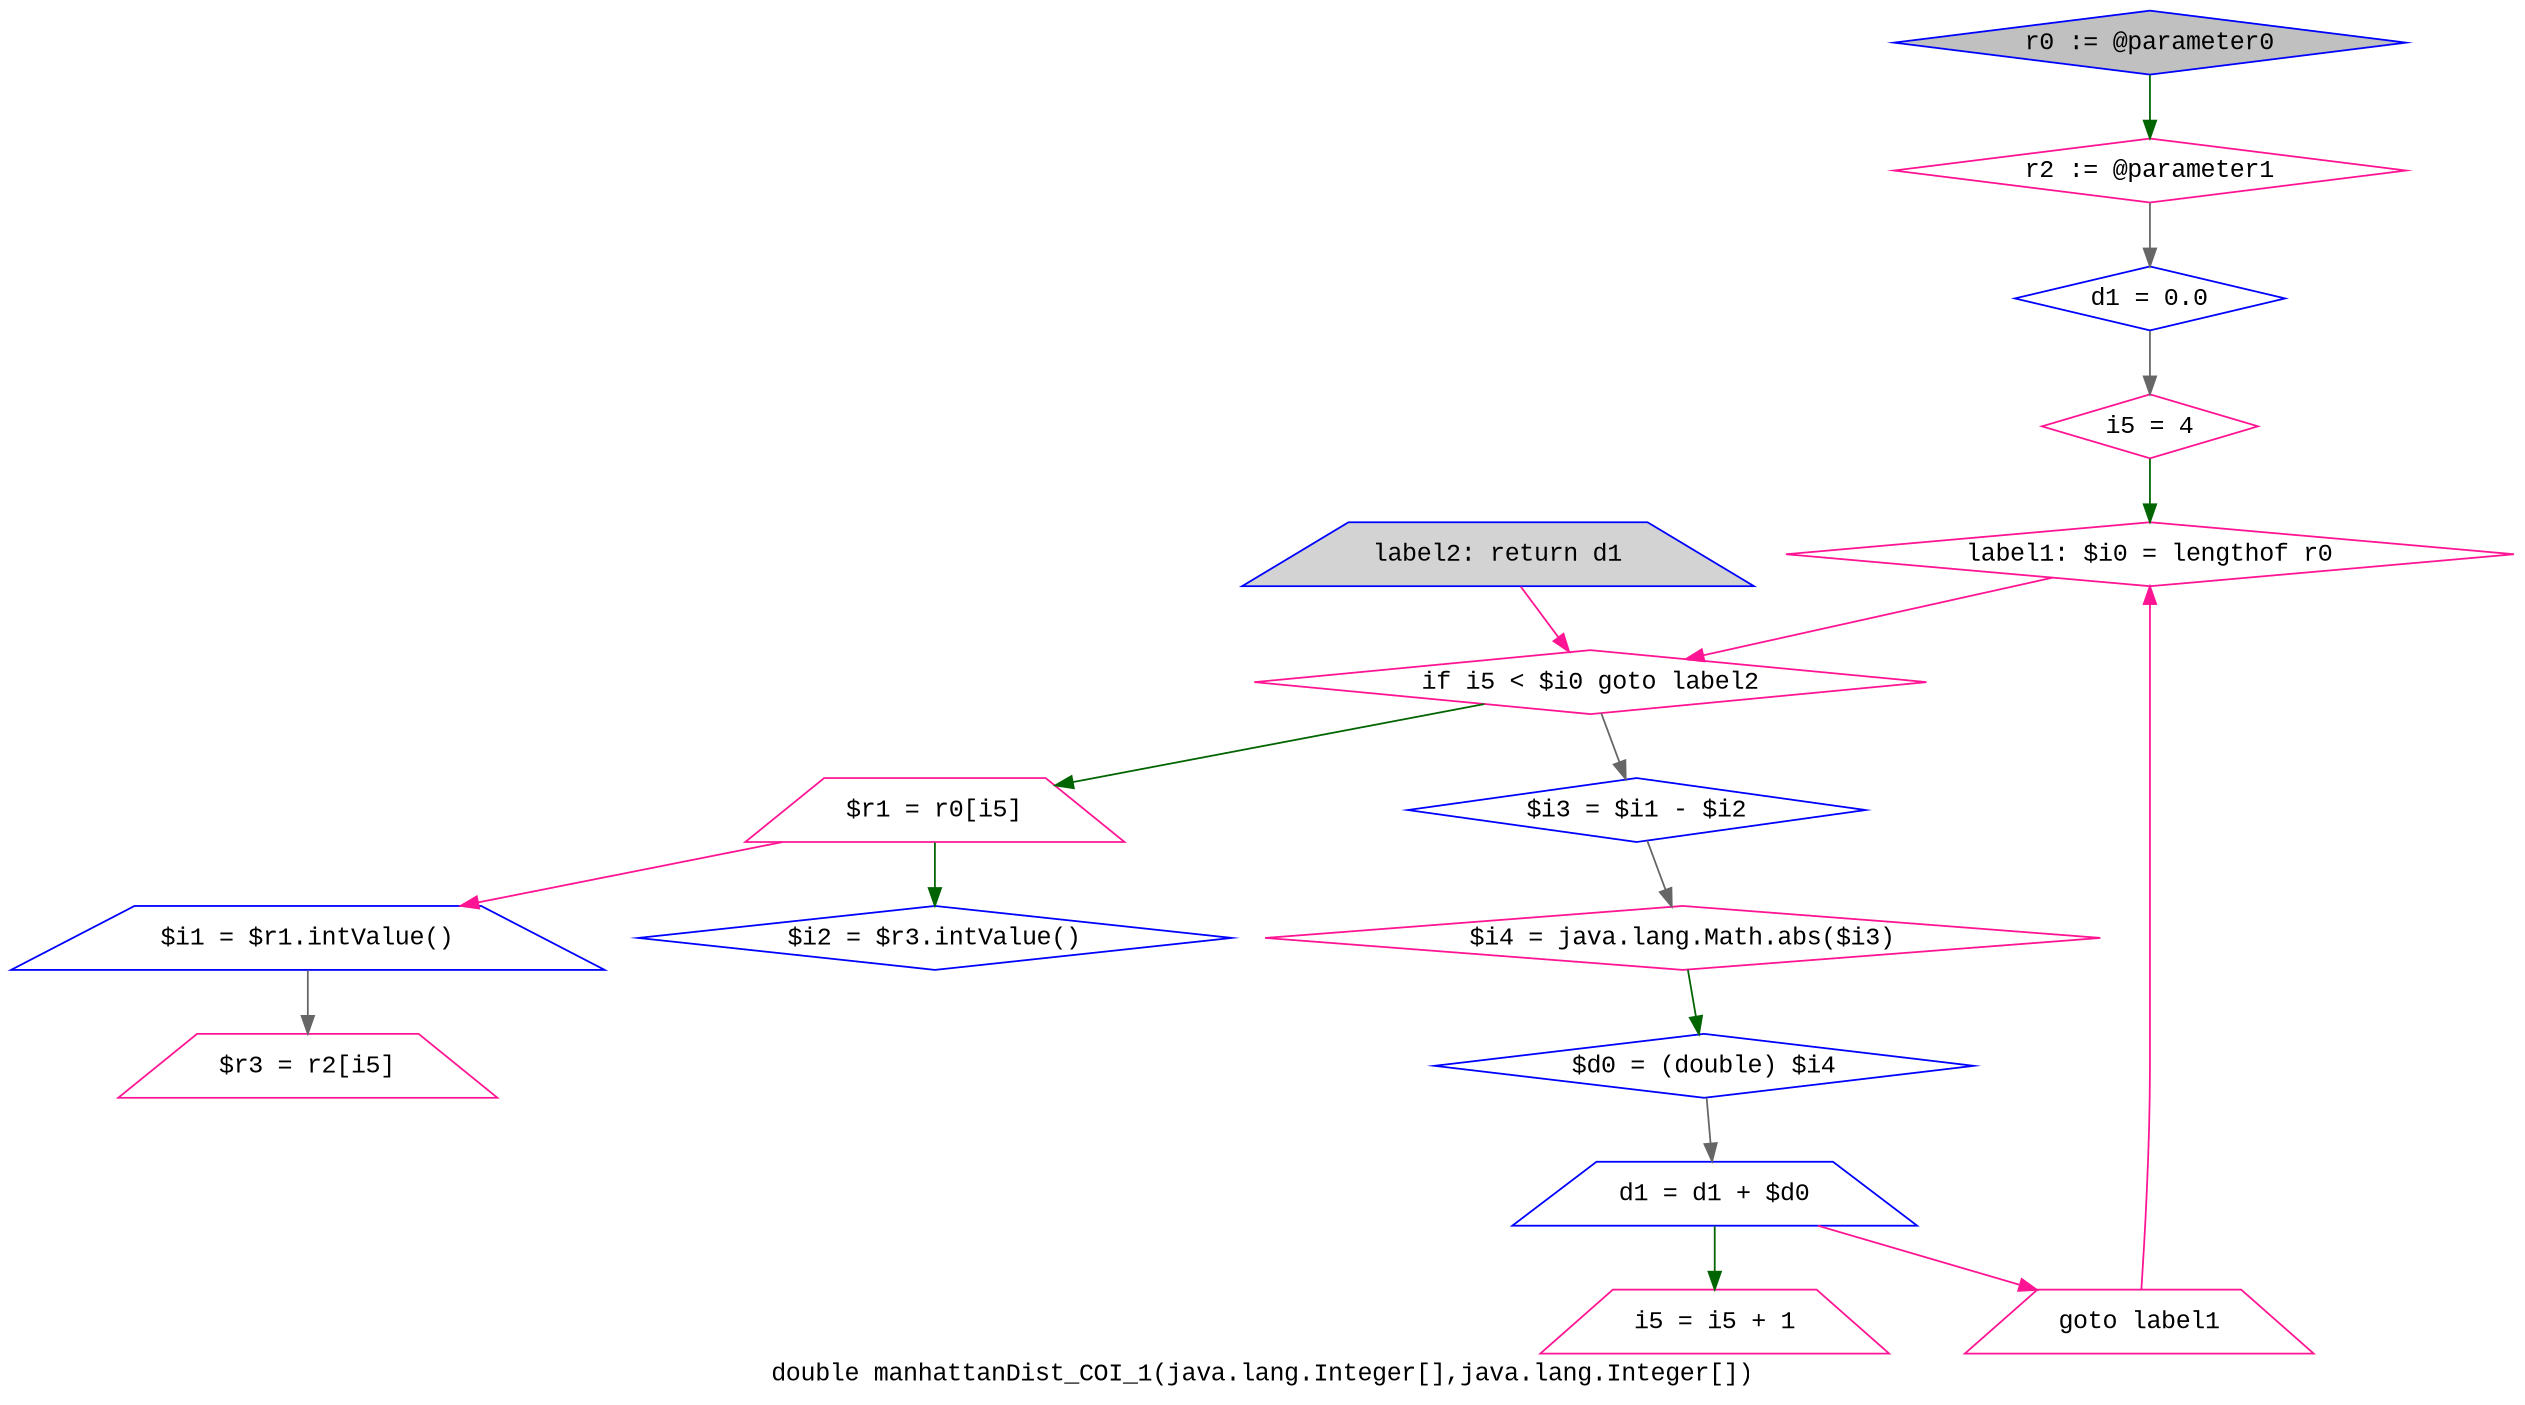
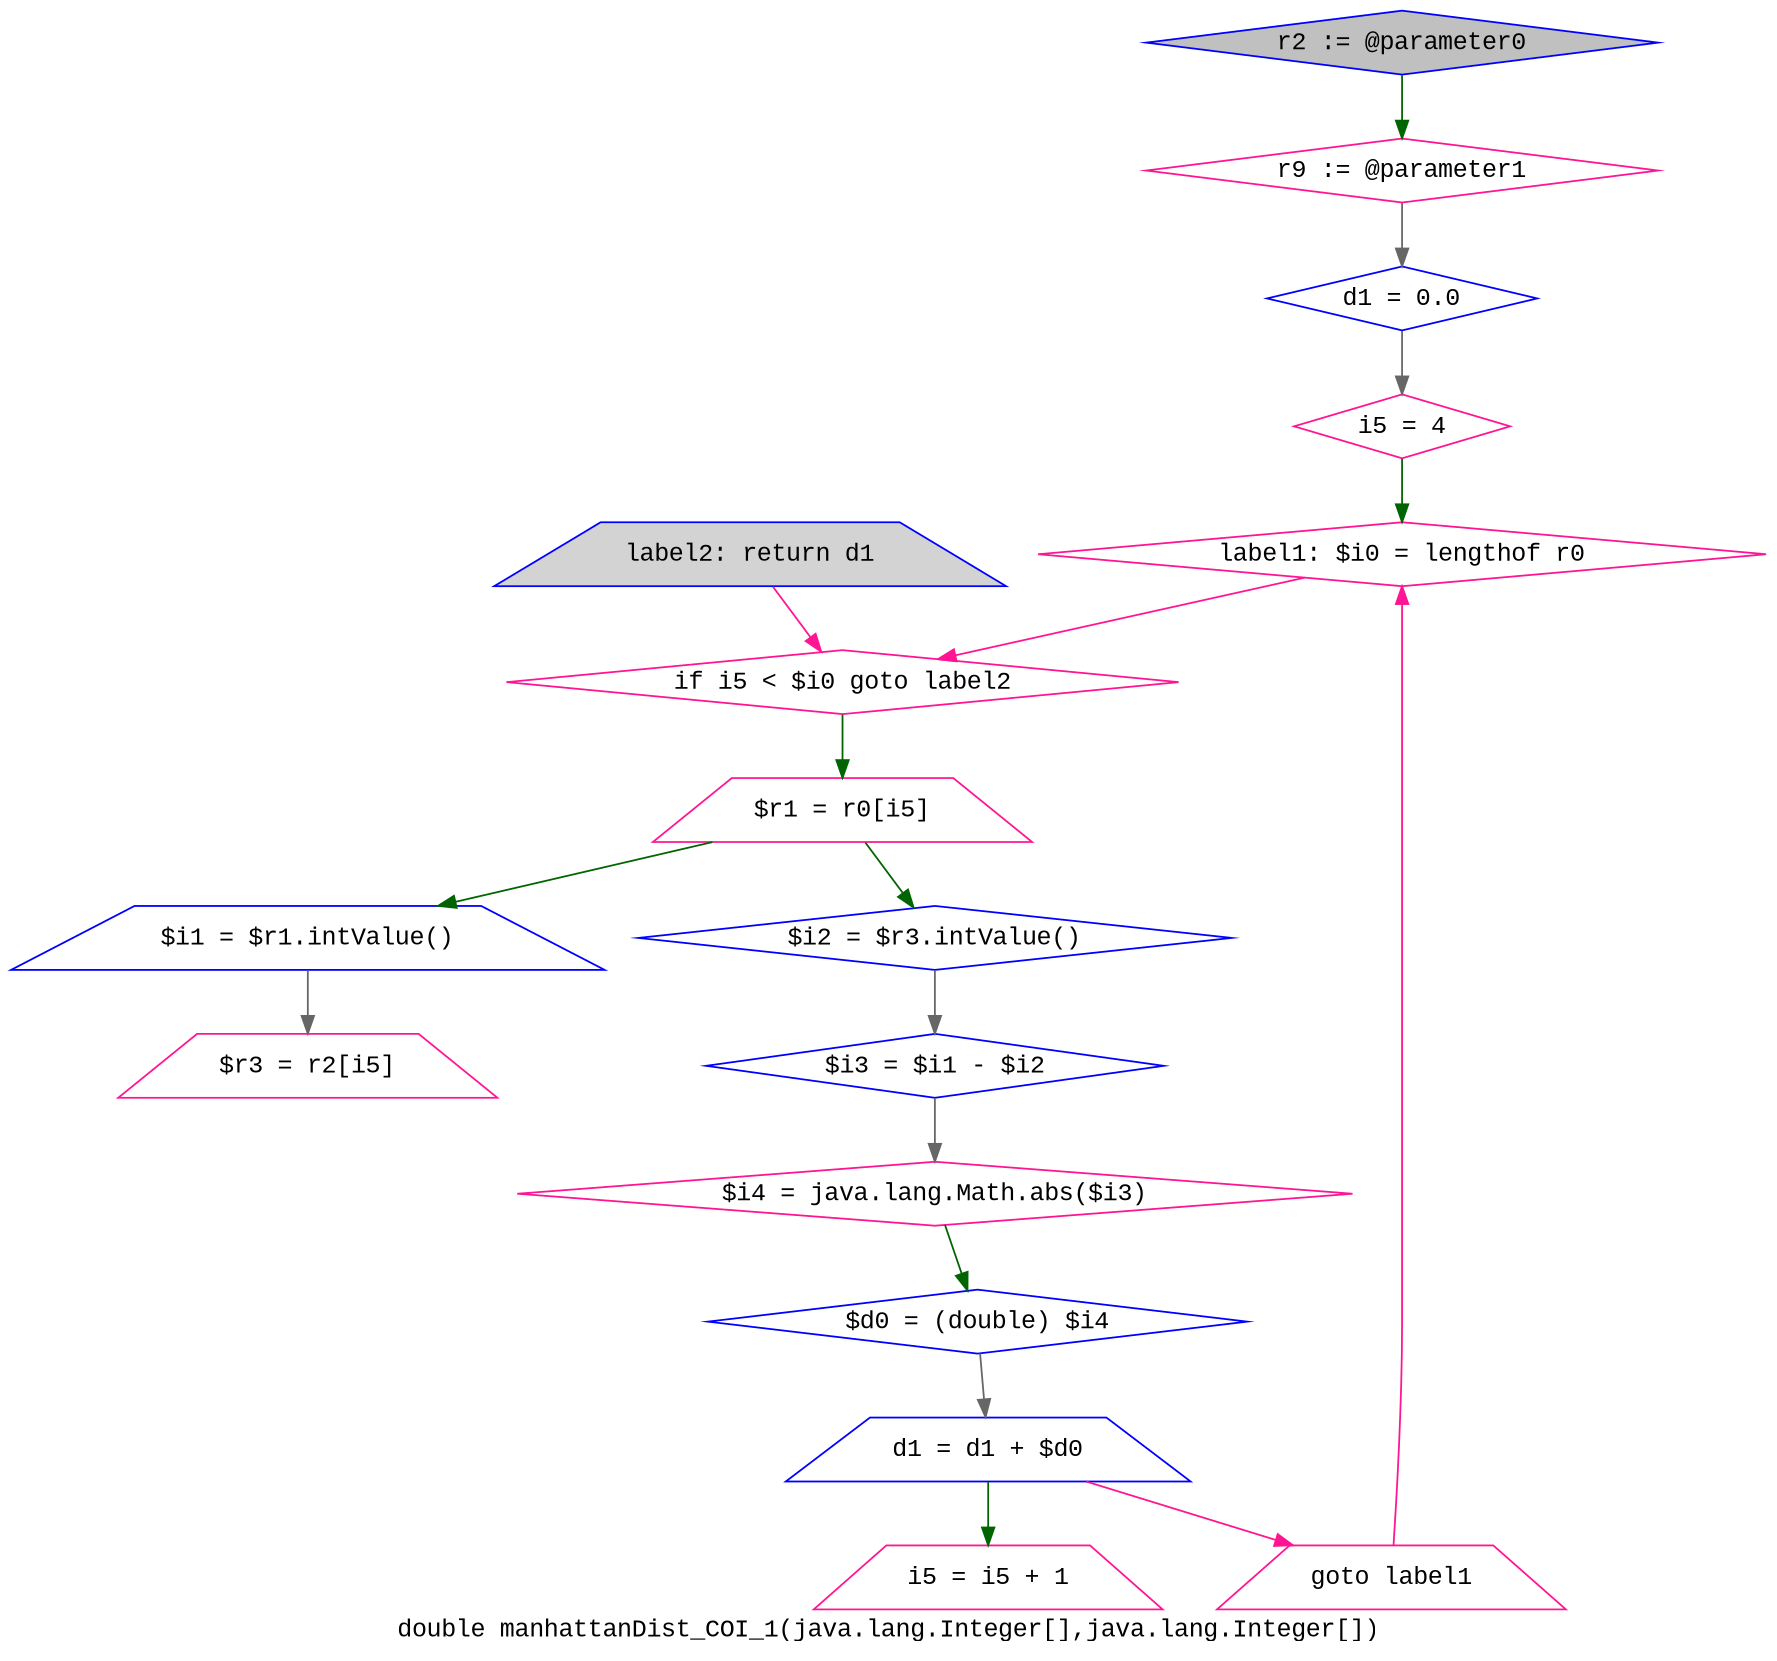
(2150, 43) -> (1402, 43)
(2150, 171) -> (1402, 171)
(1610, 738) -> (935, 993)
(630, 872) -> (584, 872)
